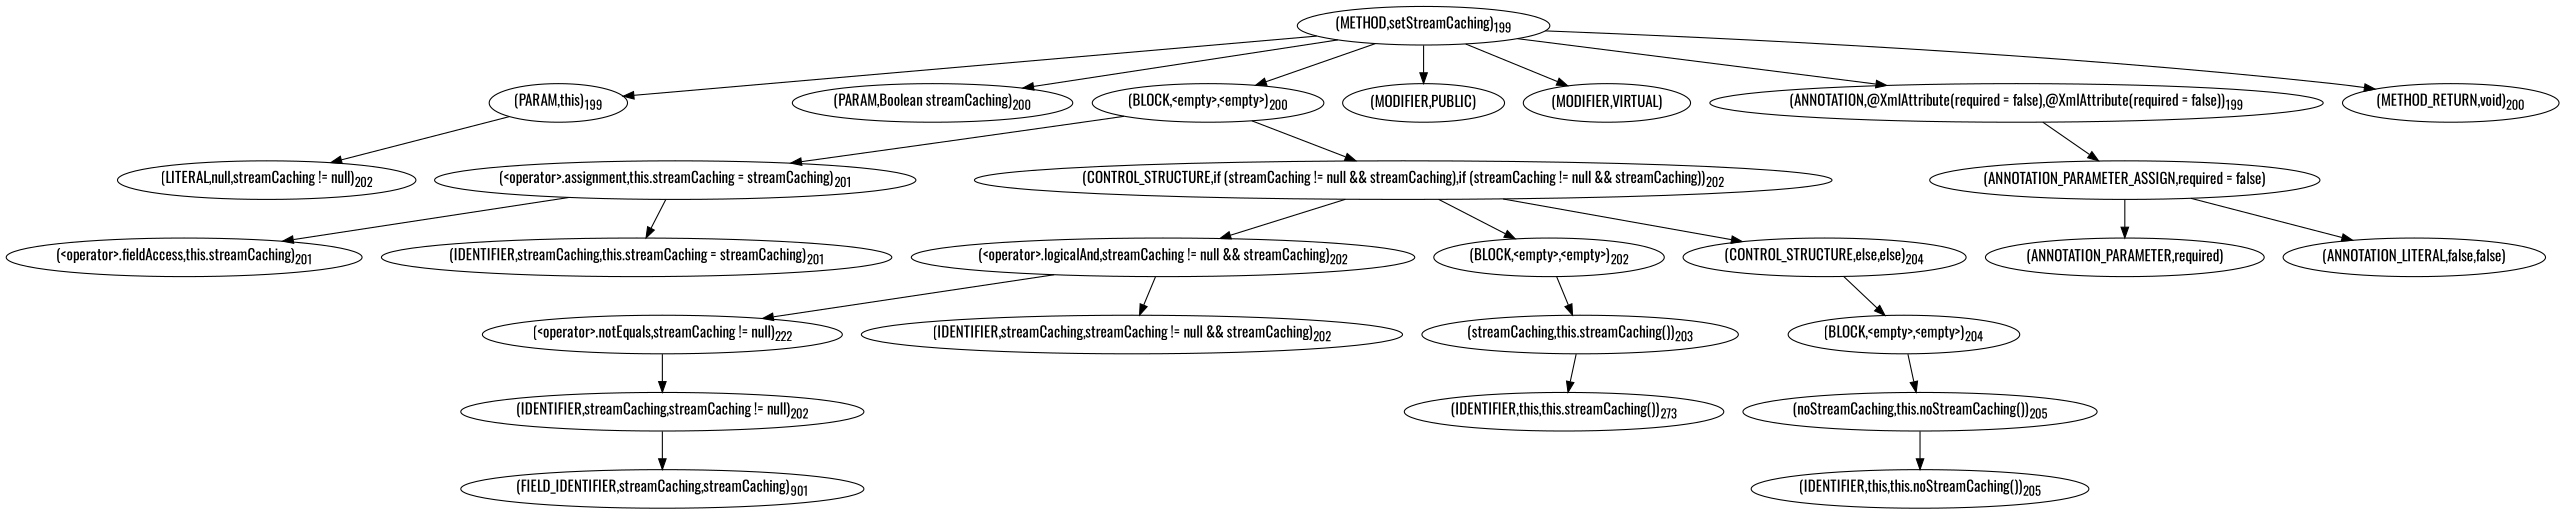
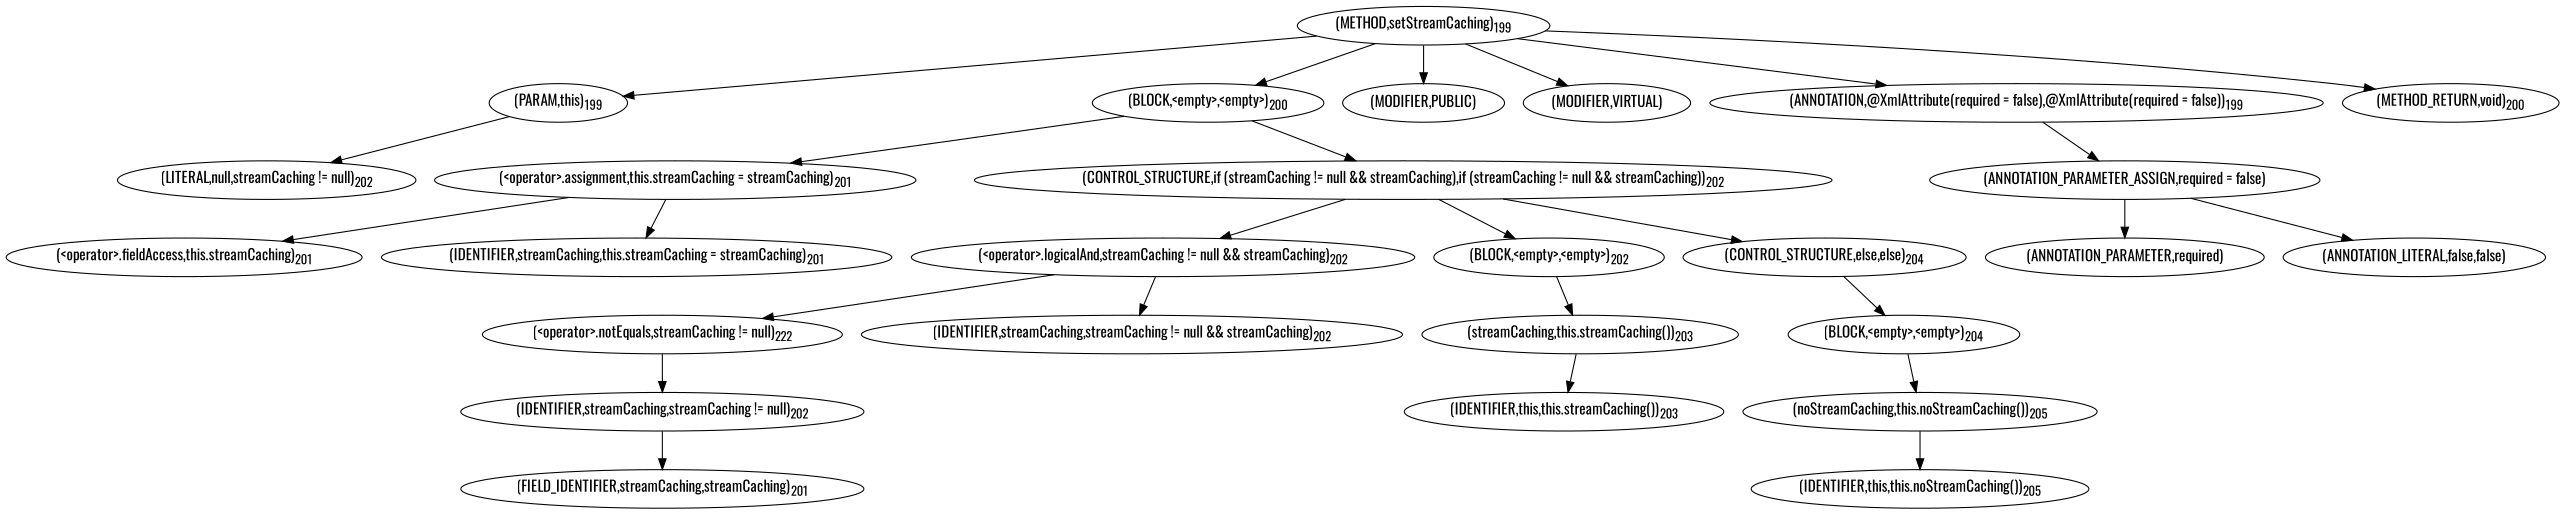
(933, 103) -> none
(1669, 410) -> (1669, 410)
(800, 487) -> (800, 487)
